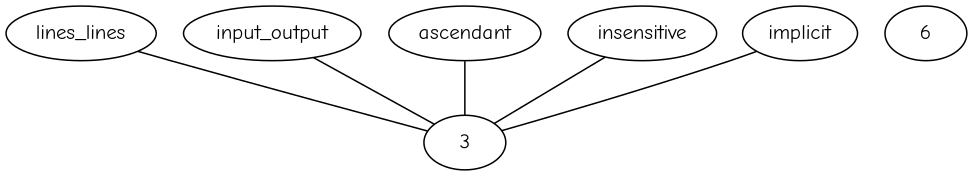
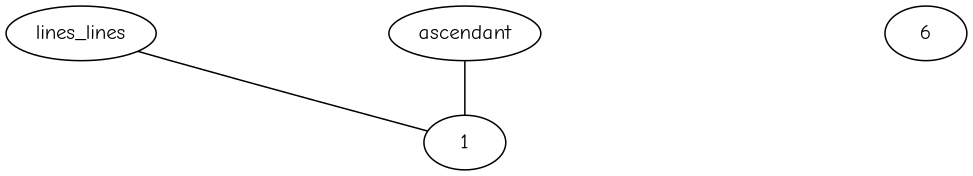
(272, 33) -> none
(642, 33) -> none
(800, 33) -> none
(465, 143) -> (465, 143)
